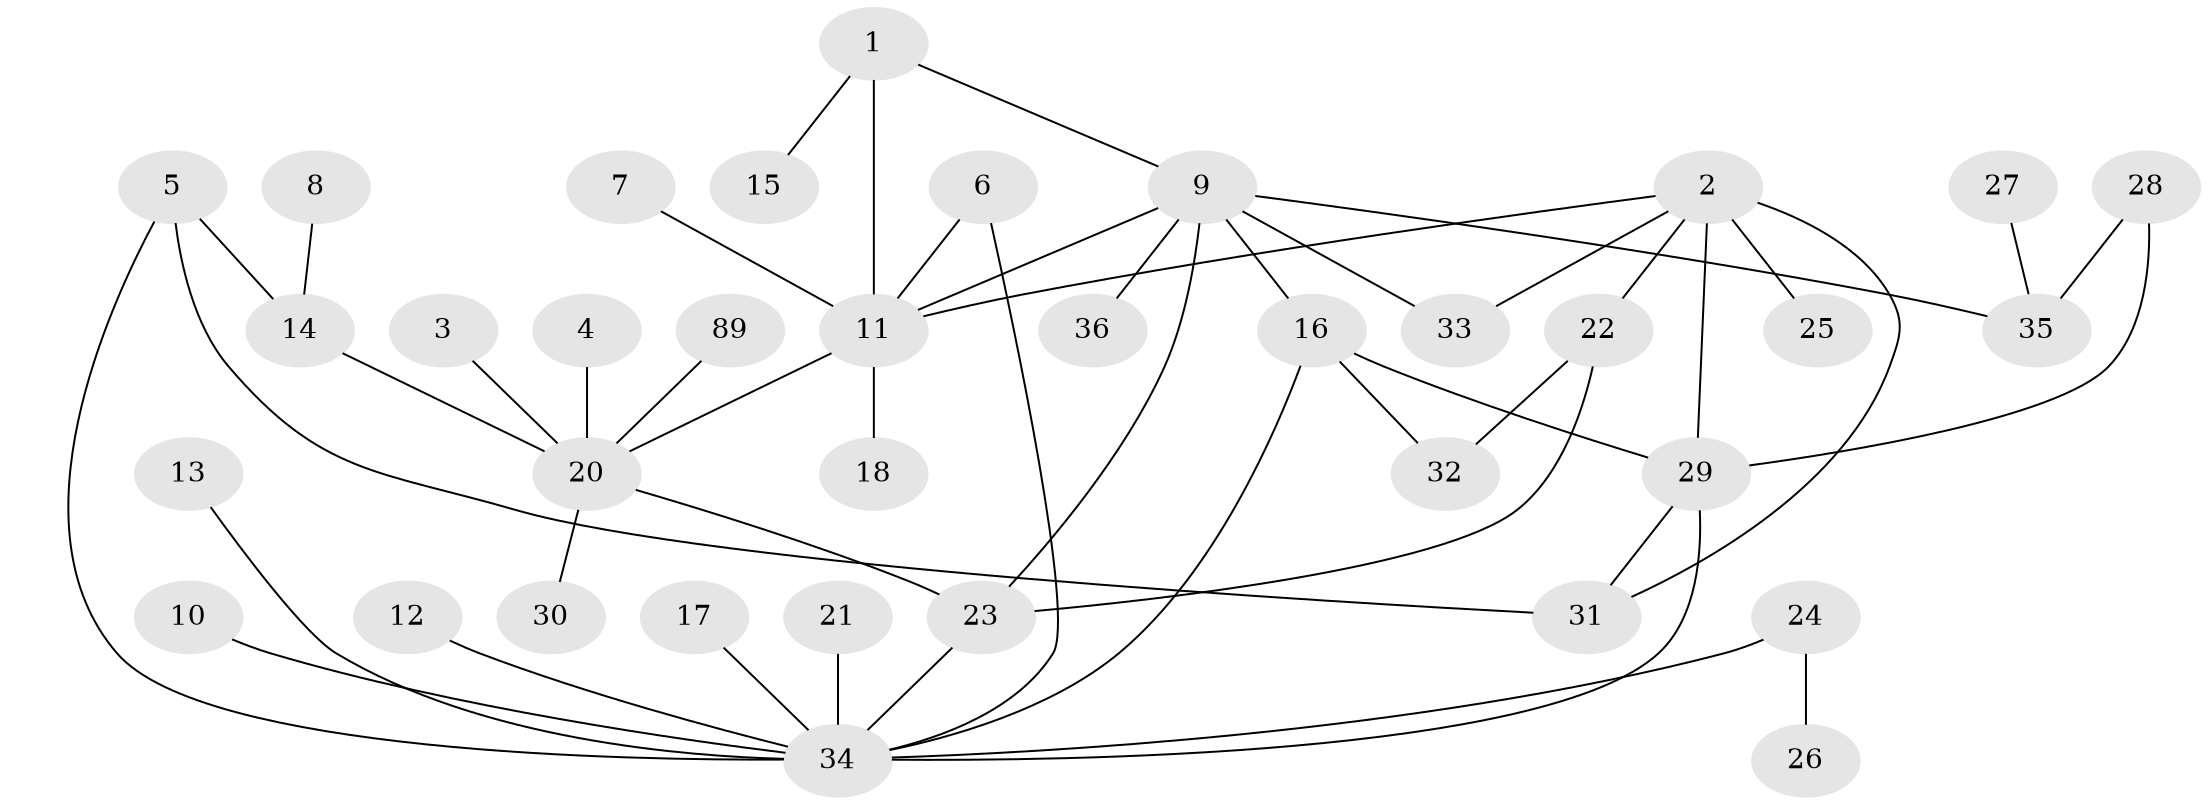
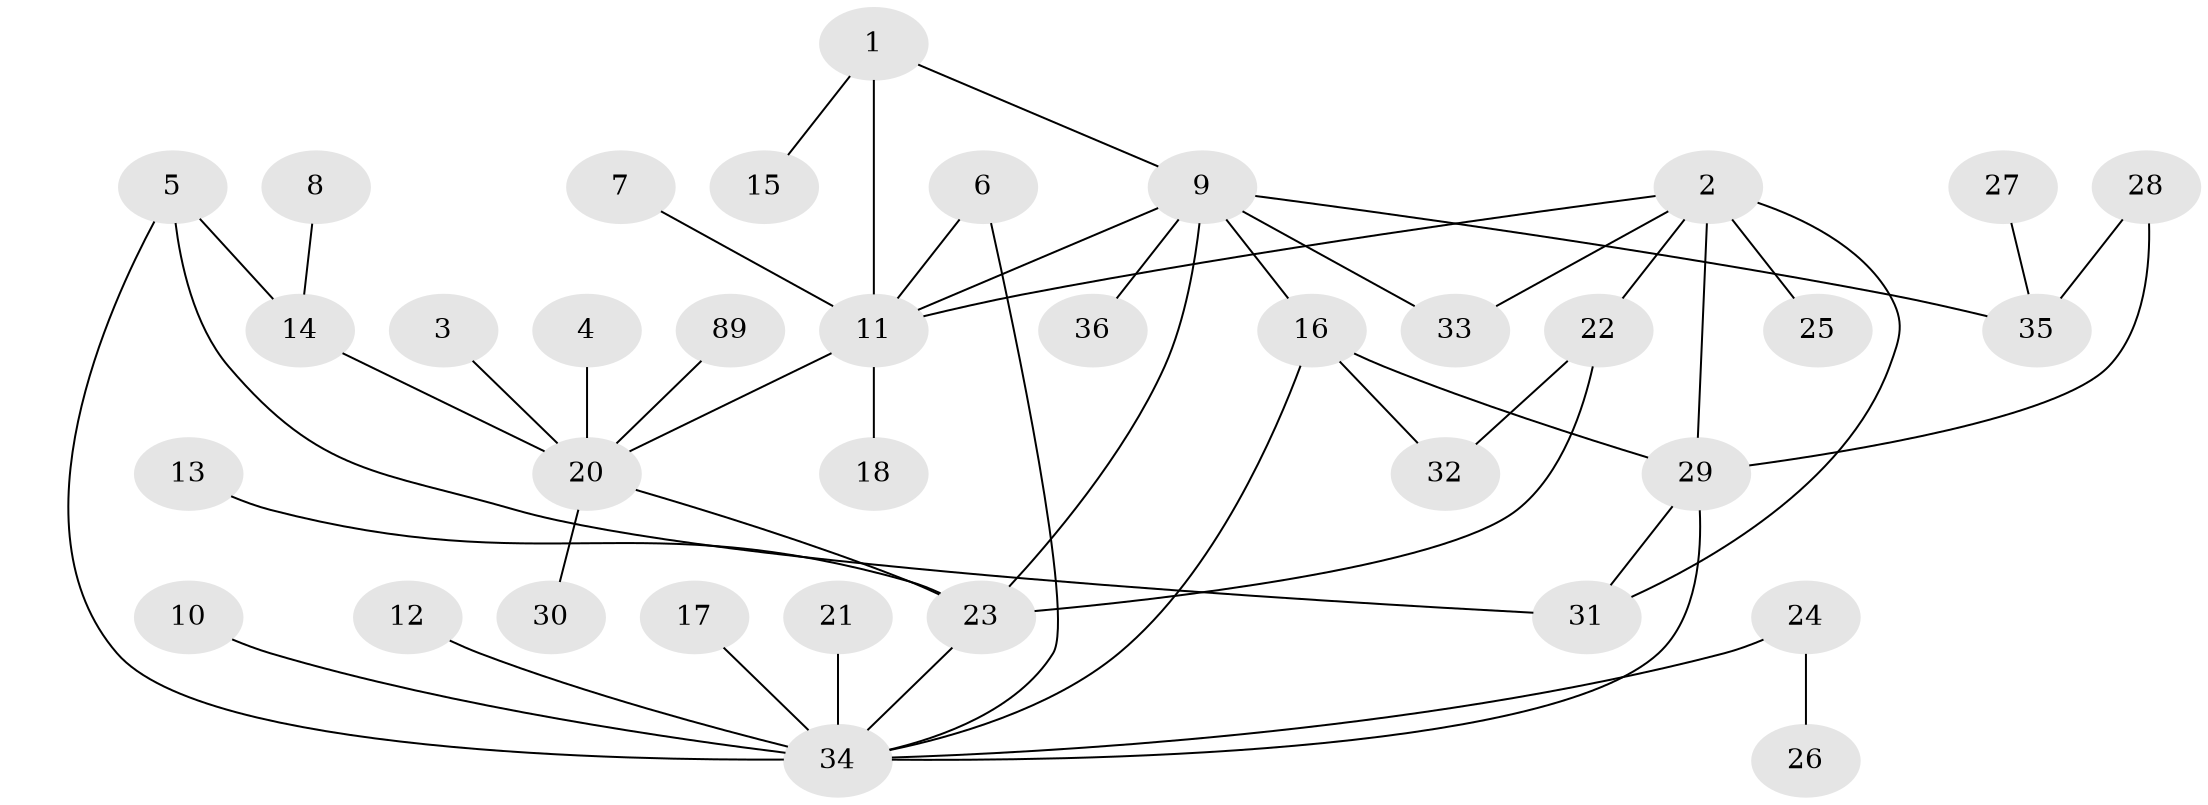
(507, 722) -> (586, 543)
